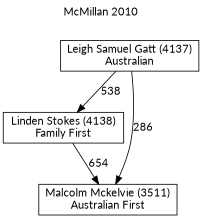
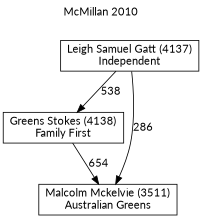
(130, 56) -> (130, 56)
(63, 128) -> (63, 128)
(108, 200) -> (108, 200)
